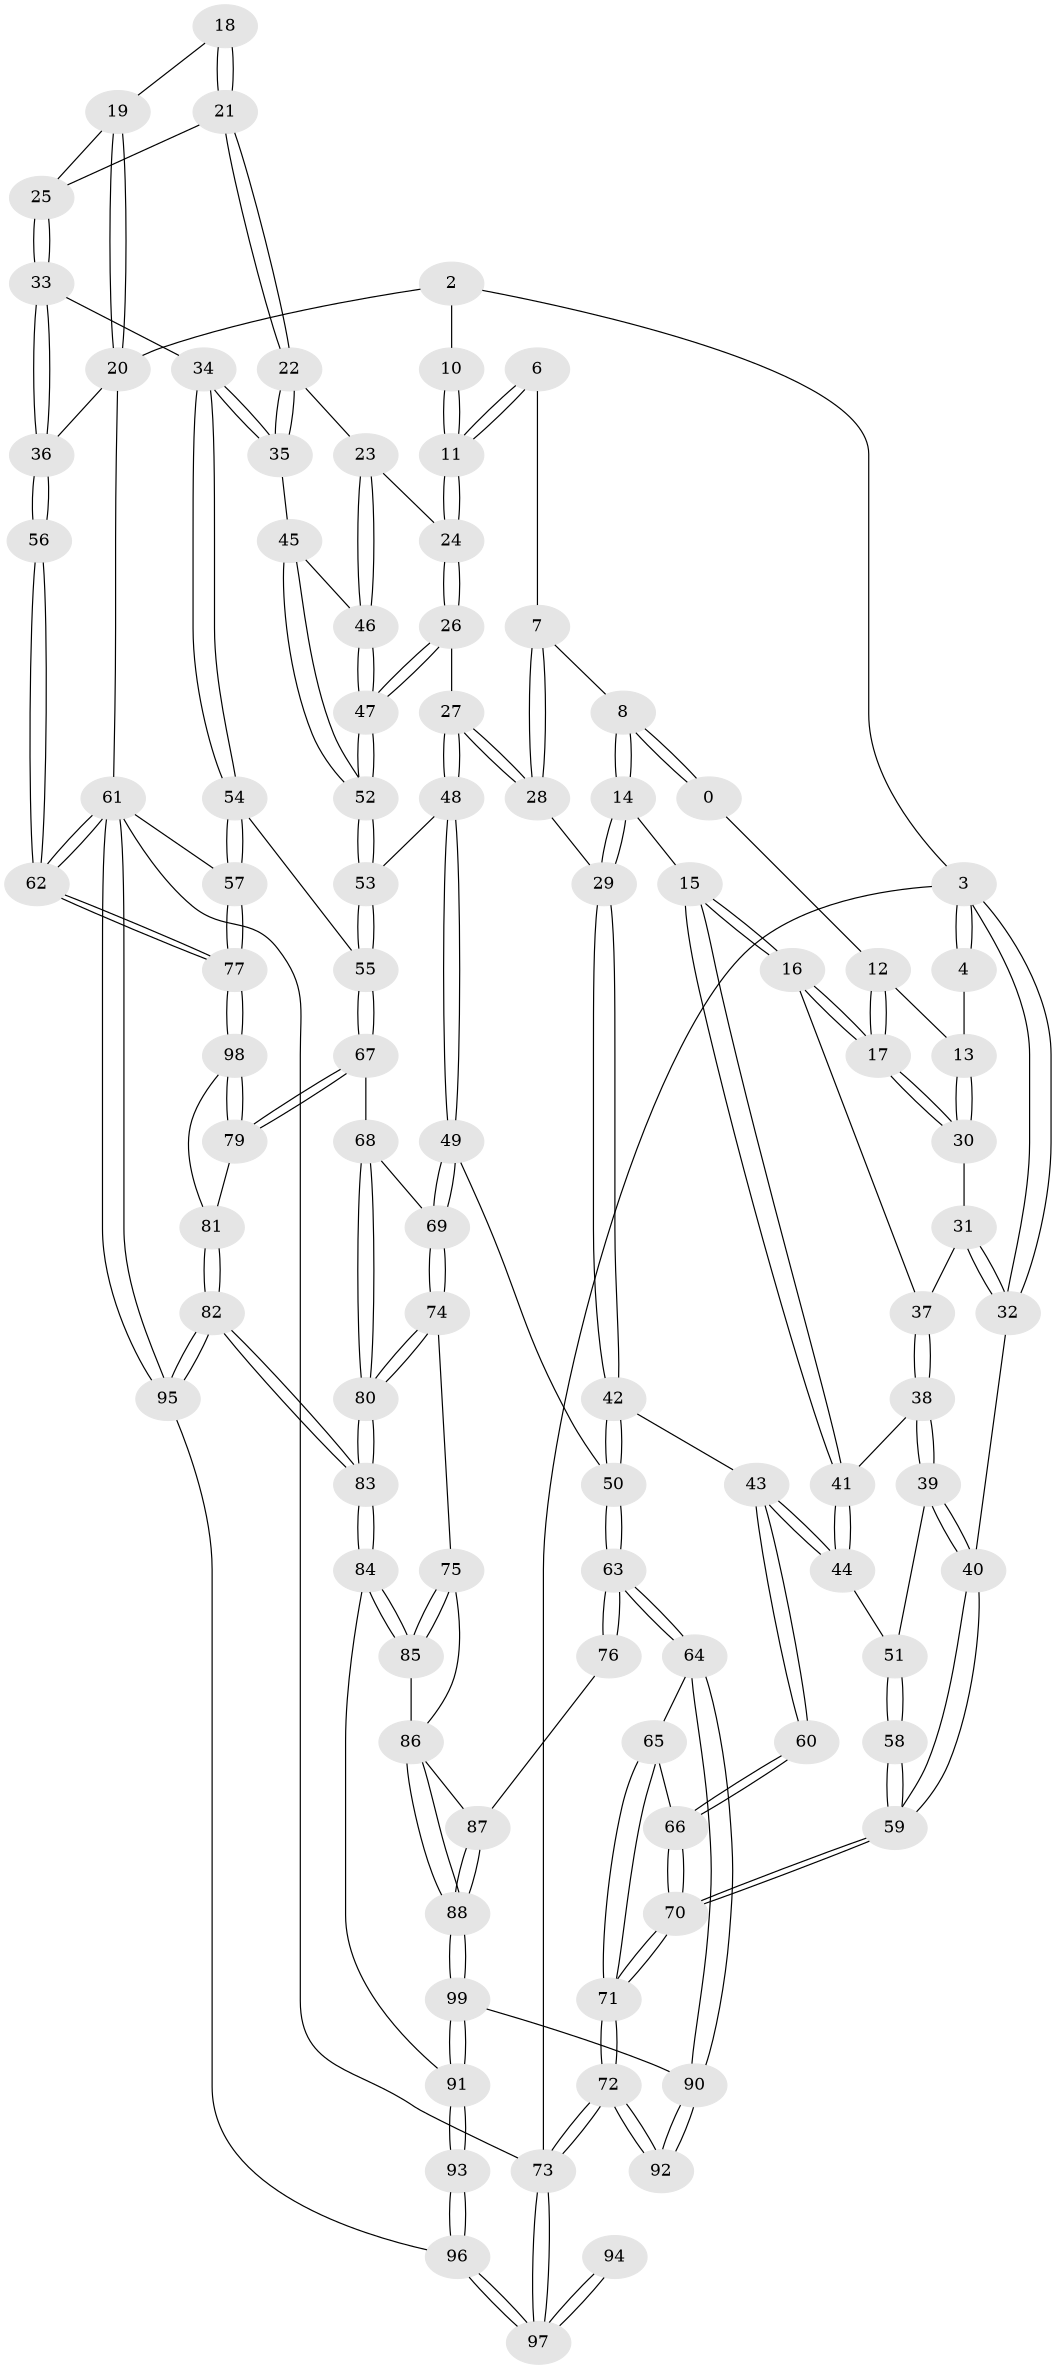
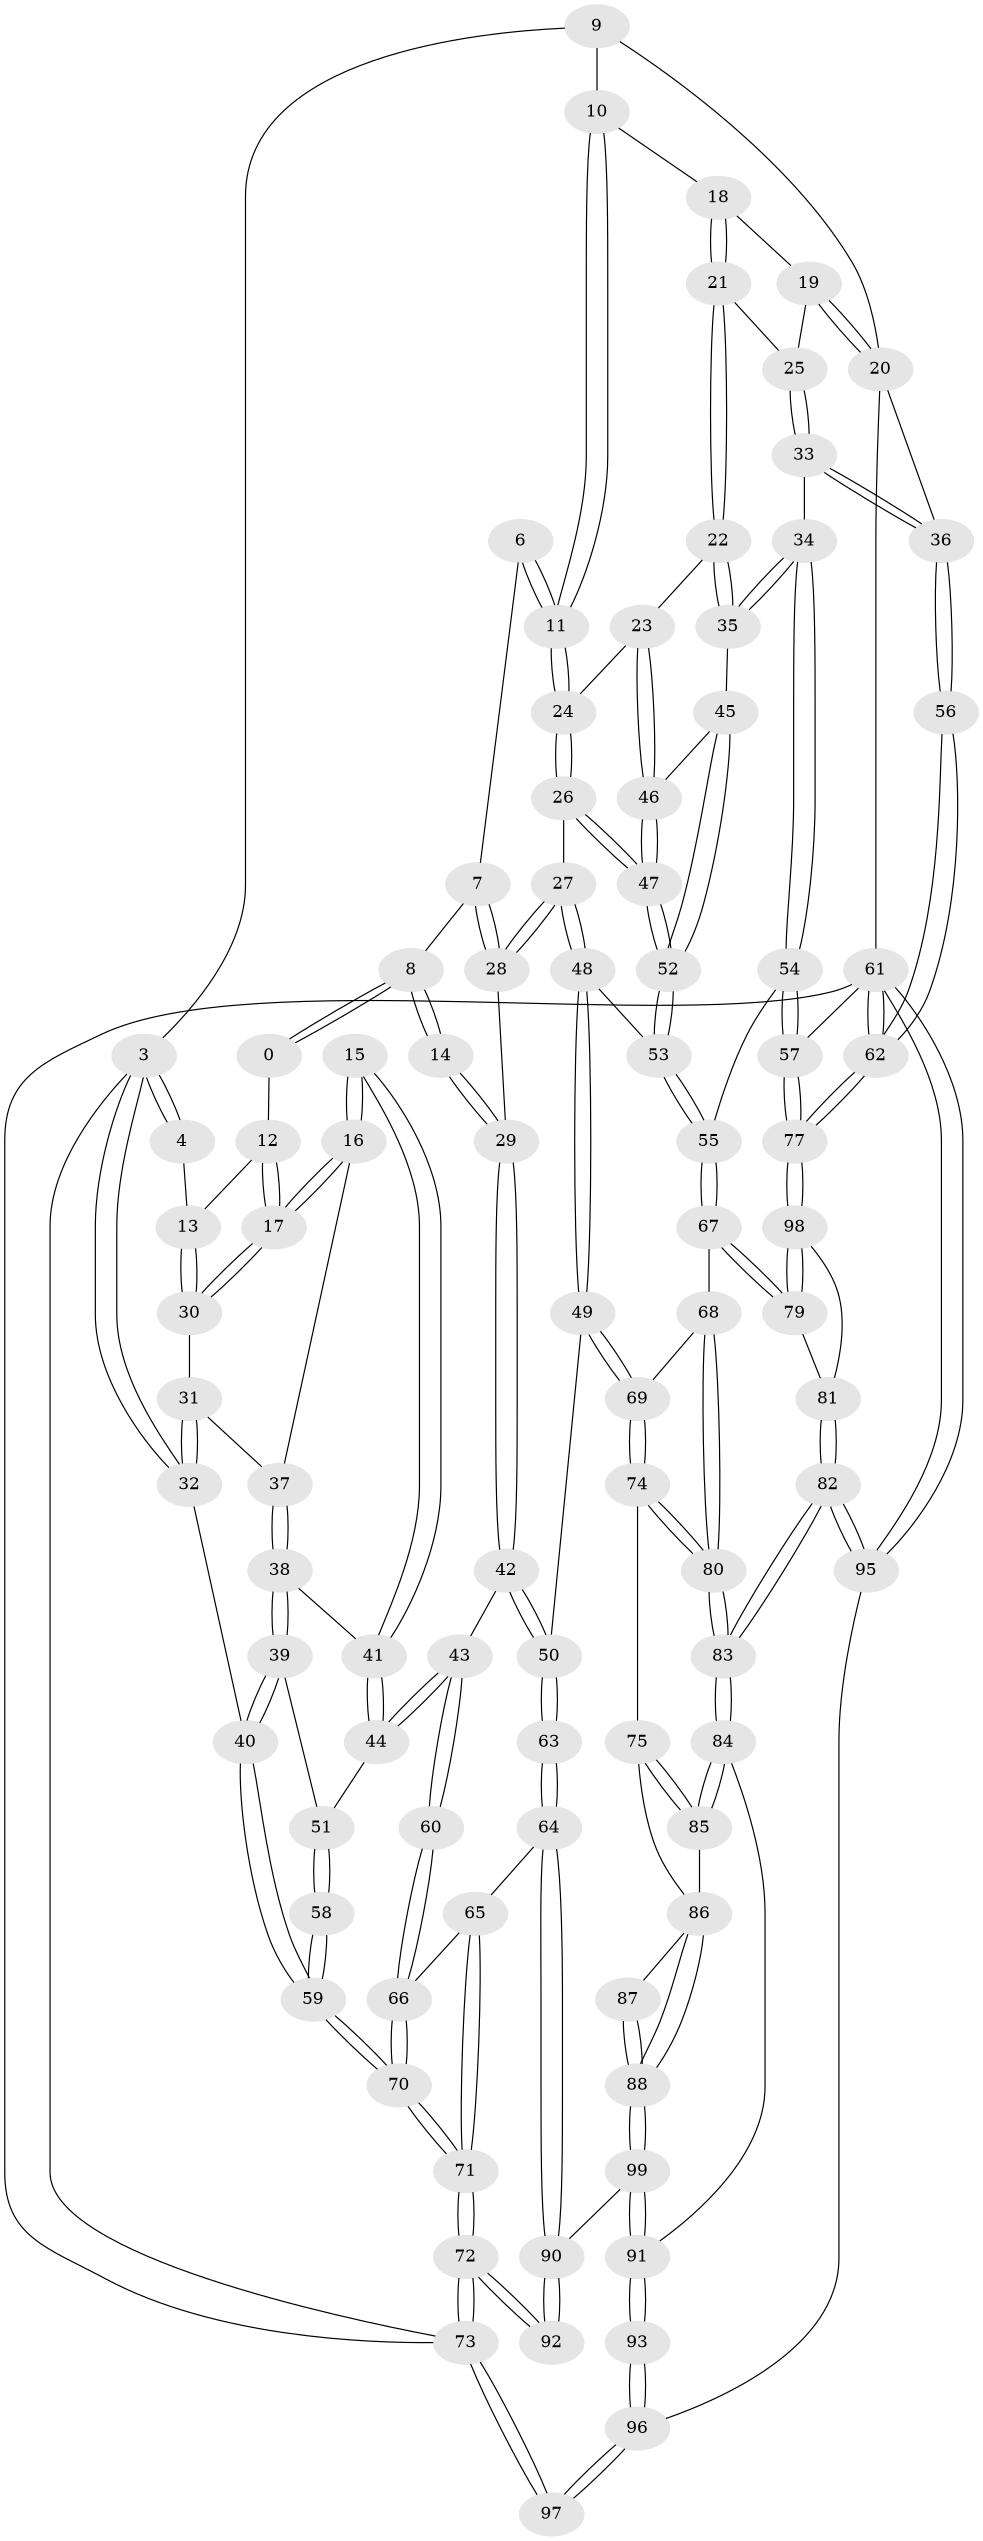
none -> (658, 155)
(452, 284) -> (597, 26)
(657, 841) -> none
(609, 1656) -> none
(615, 2257) -> none
